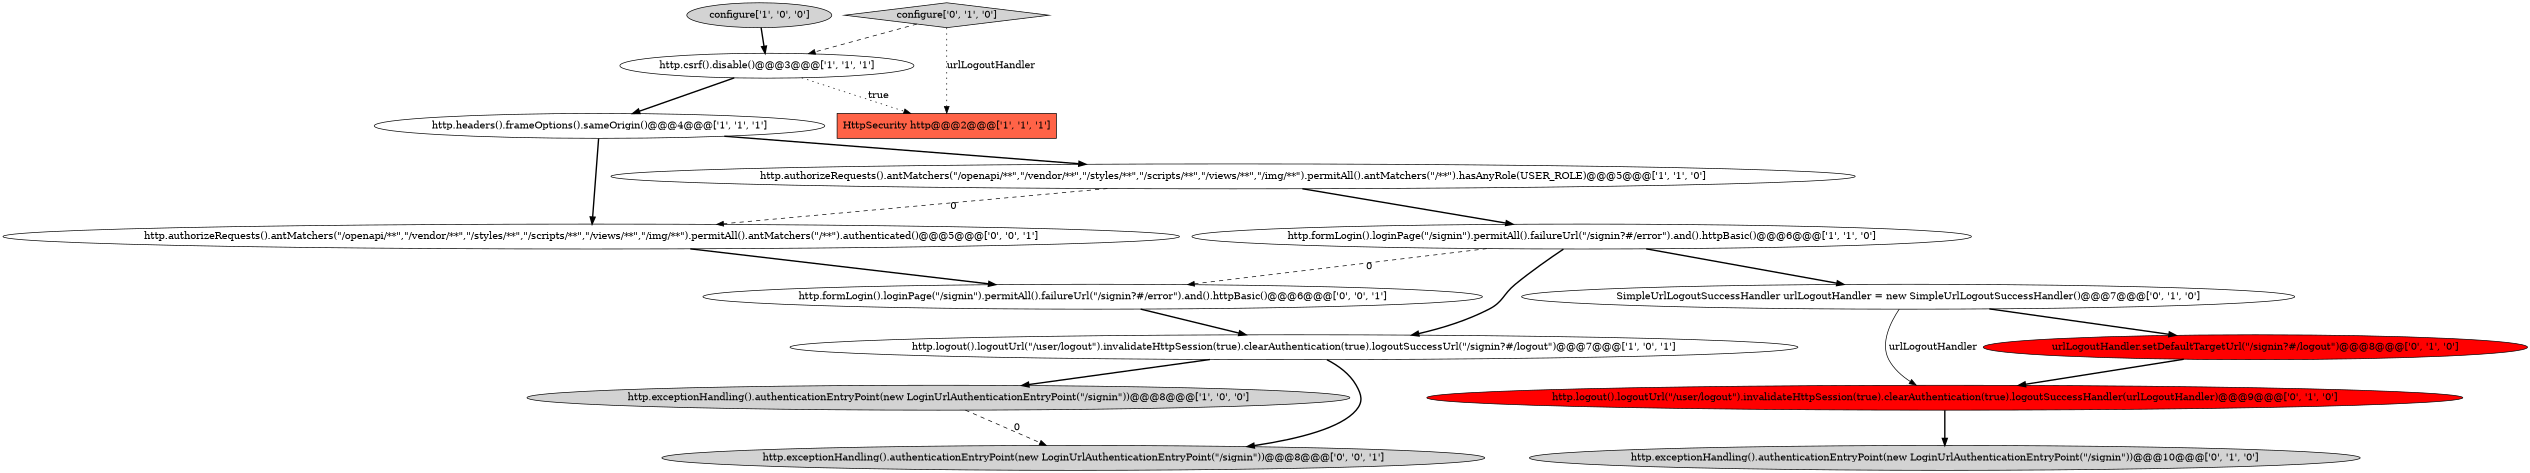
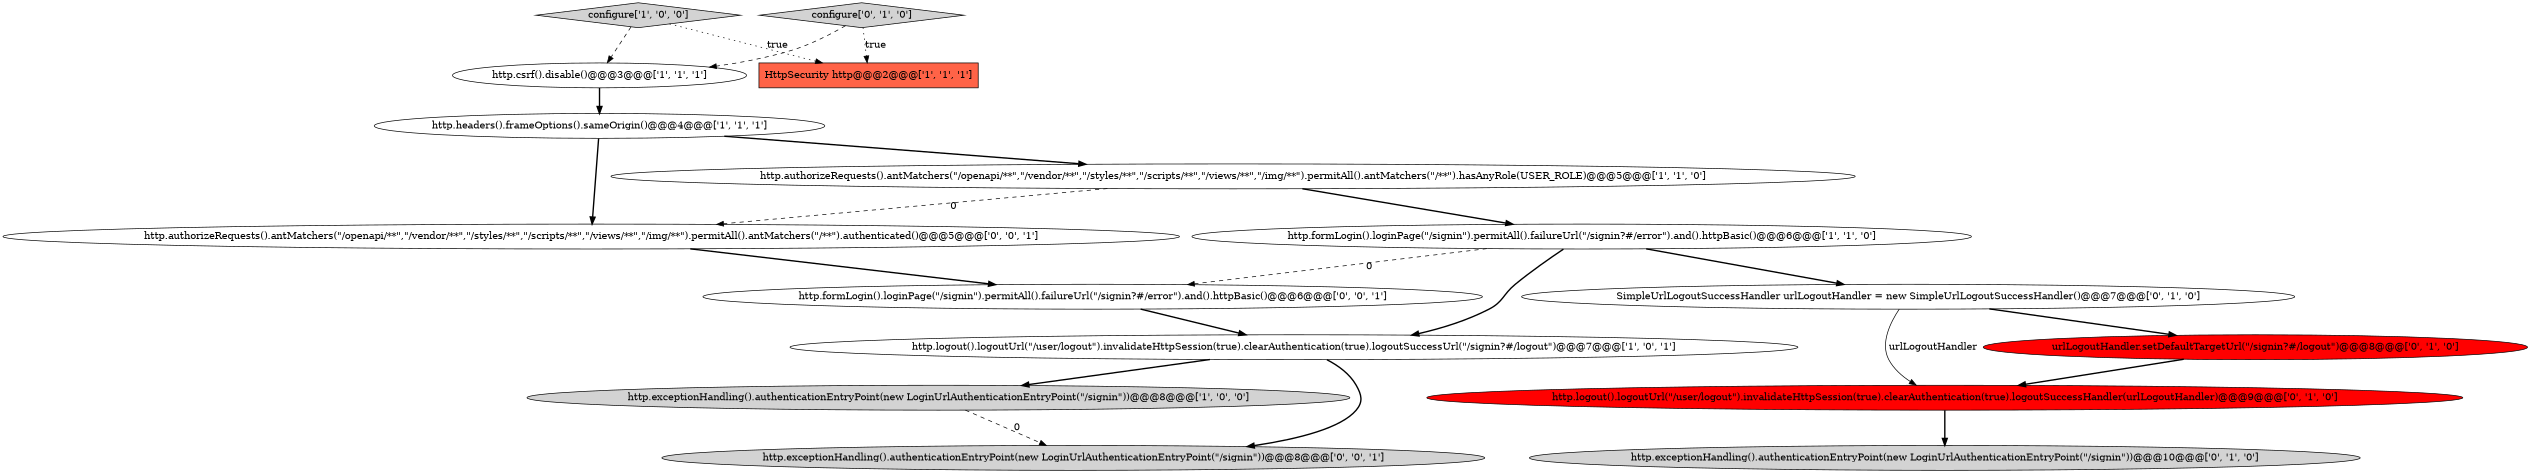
(759, 15) -> (638, 15)
(763, 37) -> (621, 42)
(991, 66) -> (876, 45)
(853, 95) -> (743, 43)
